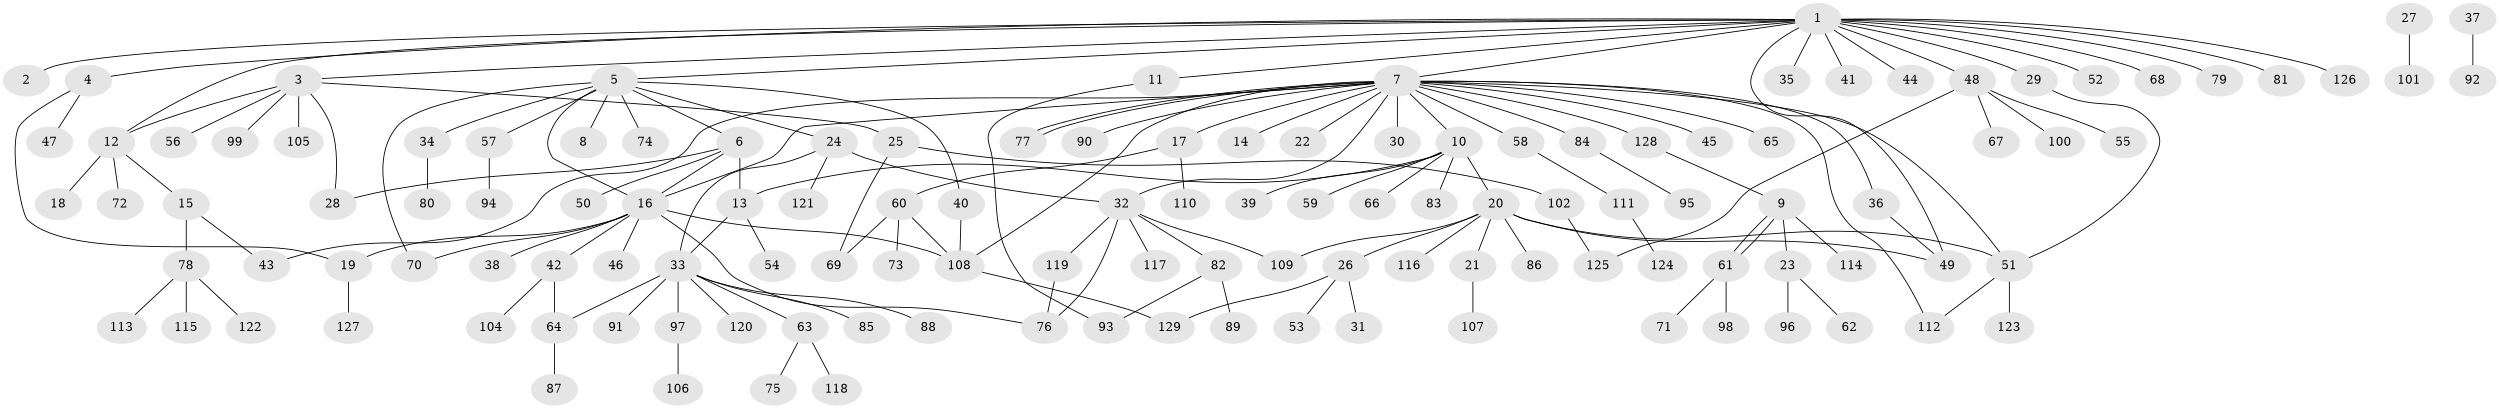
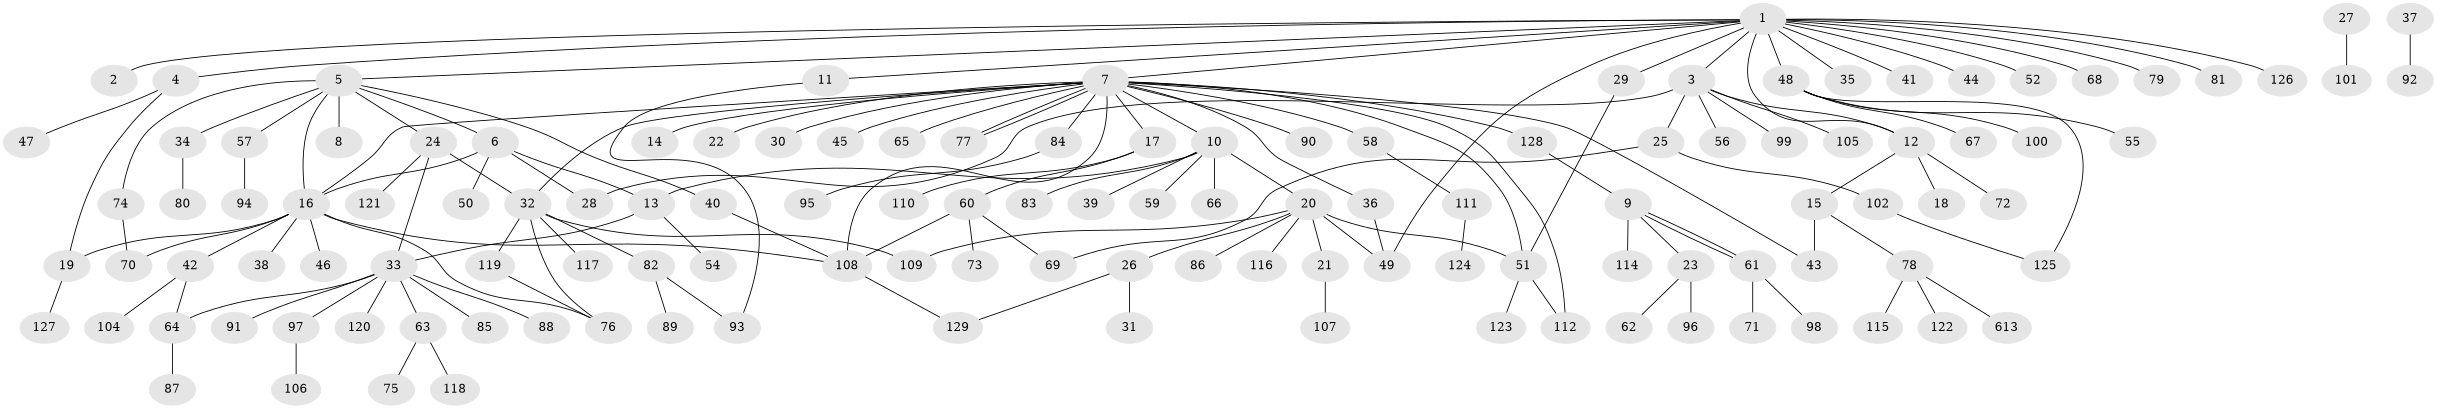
(427, 109) -> (125, 235)
(122, 328) -> (2007, 328)
(1297, 328) -> none
